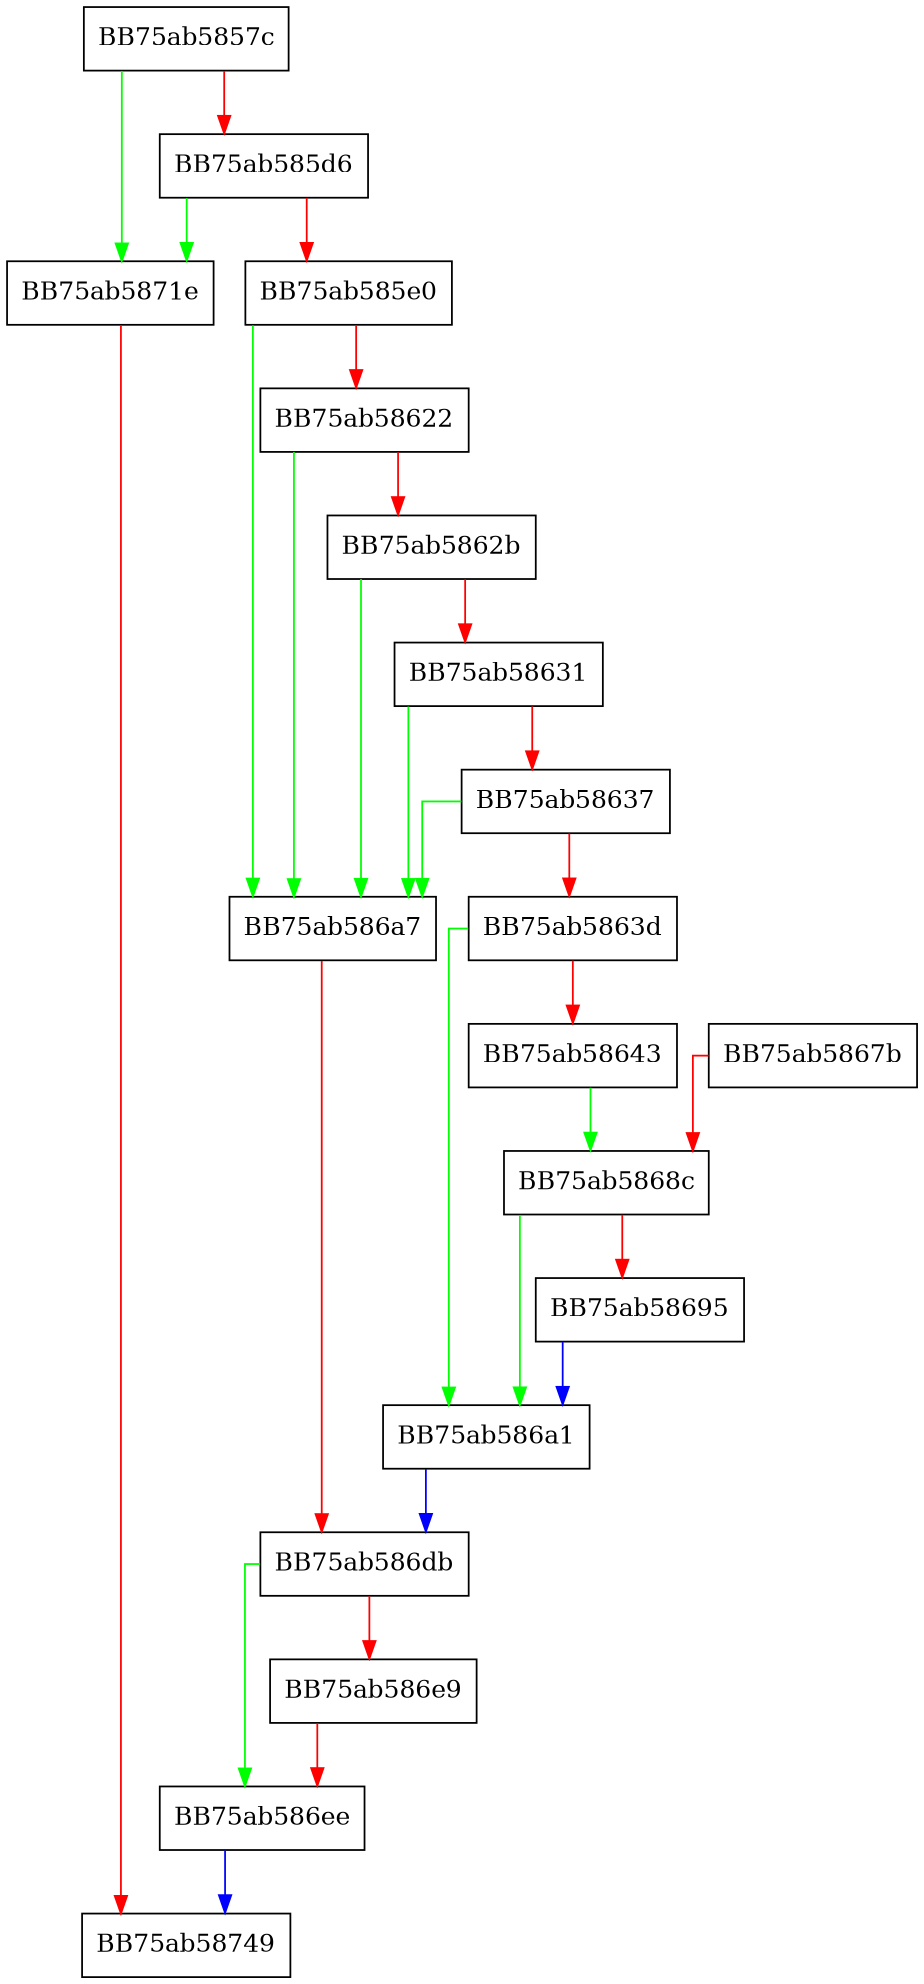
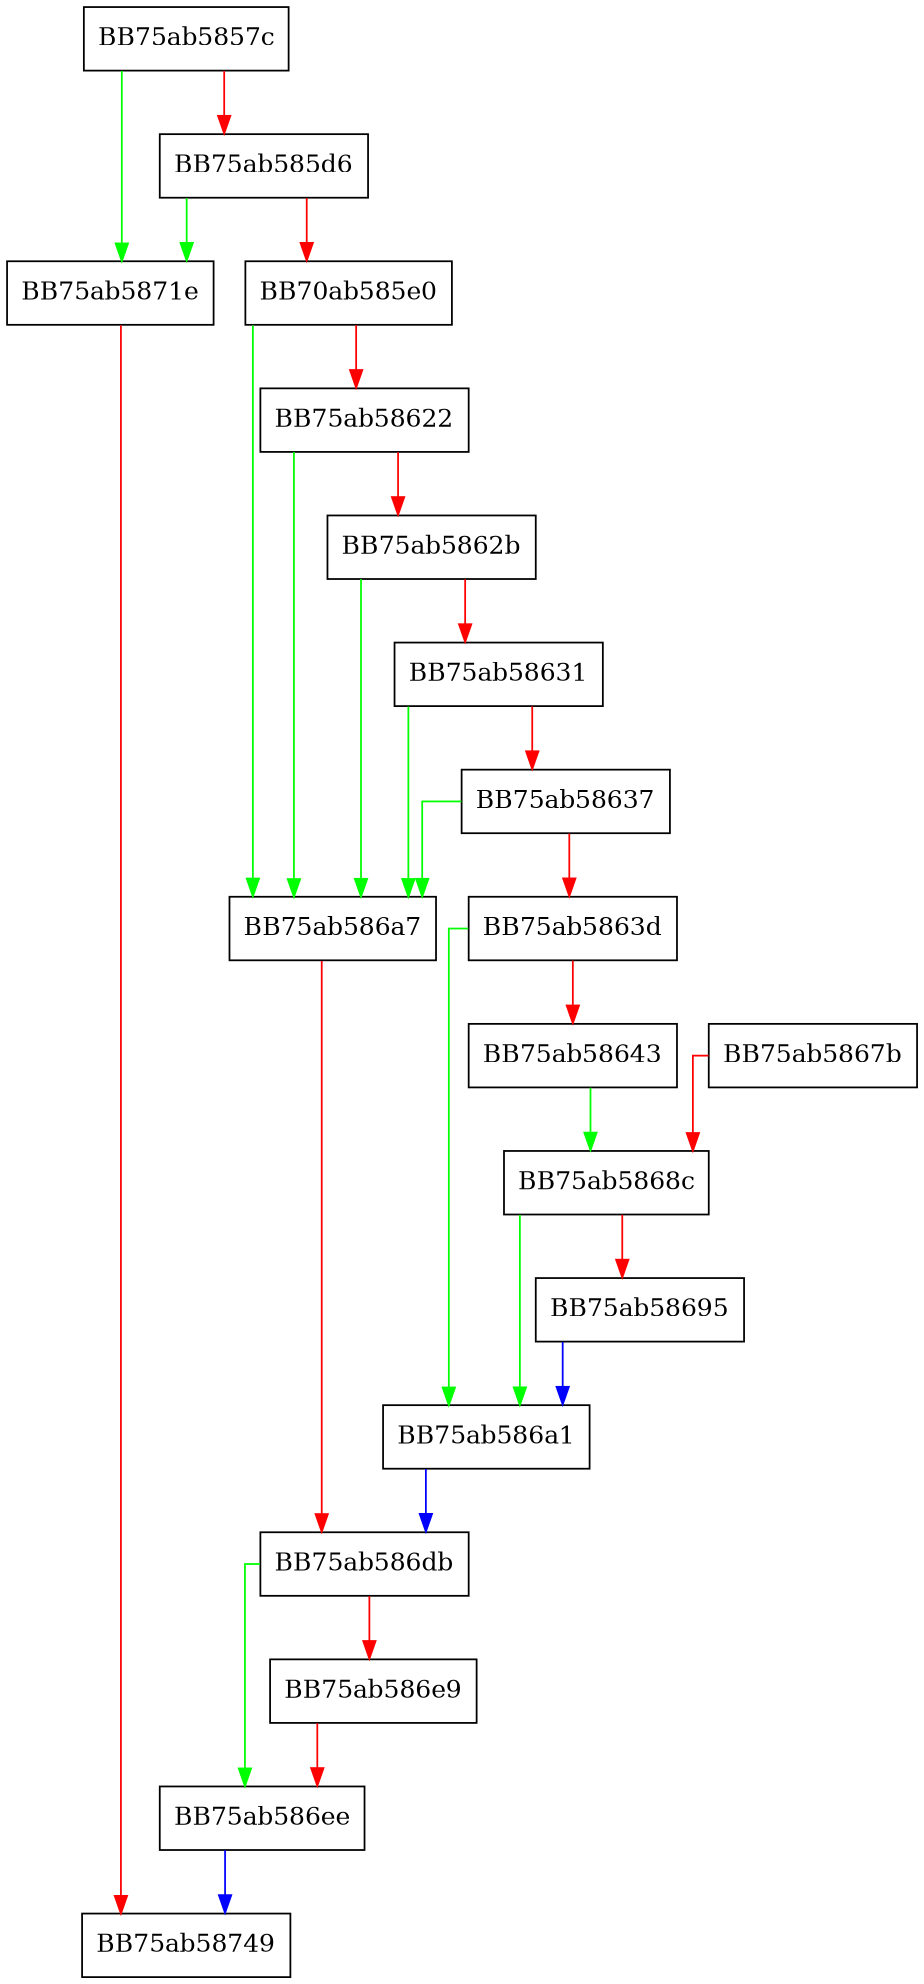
(349, 293) -> (349, 293)
